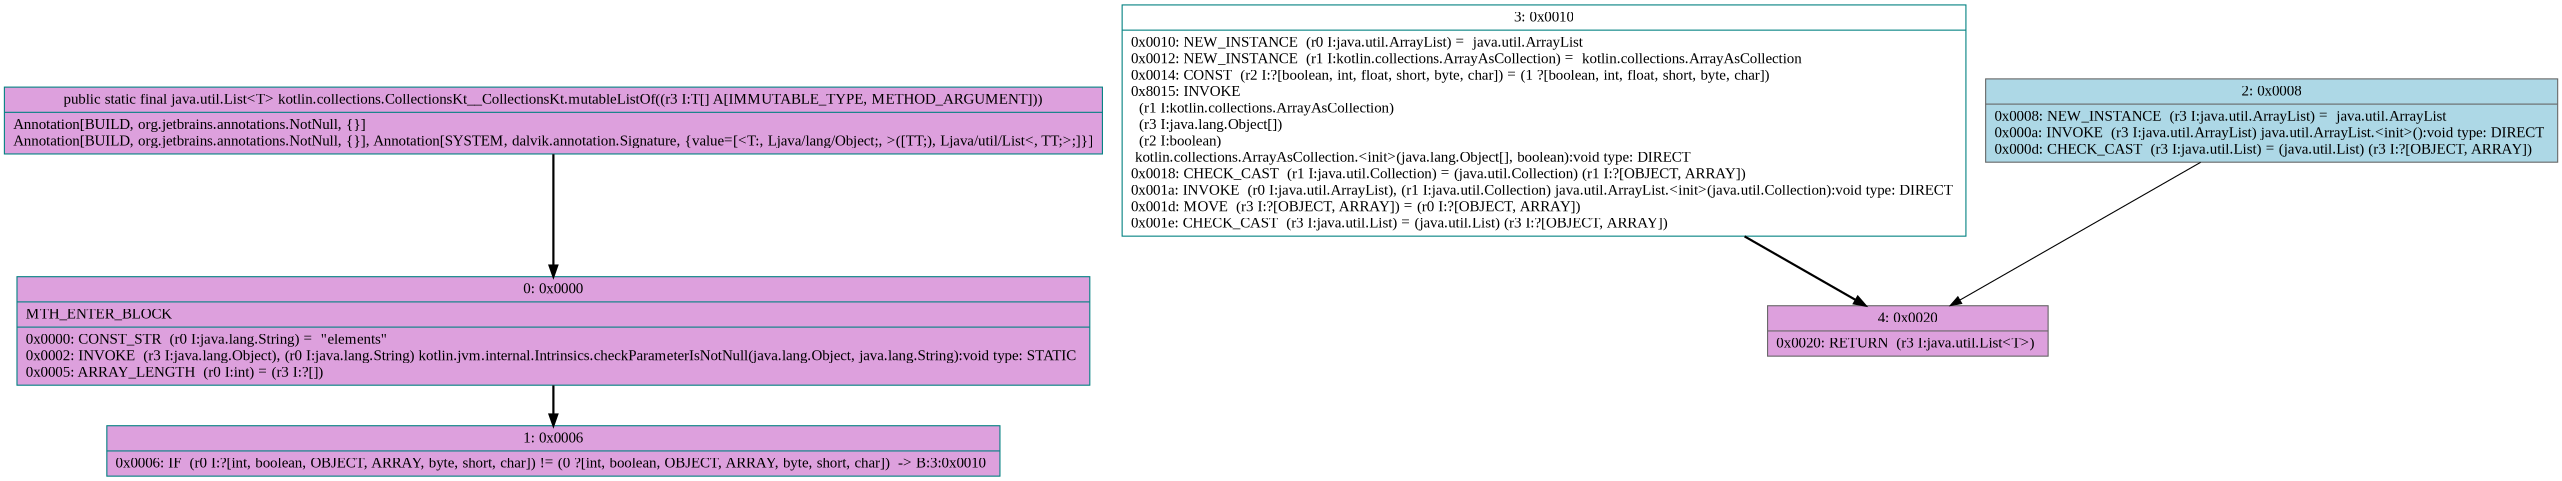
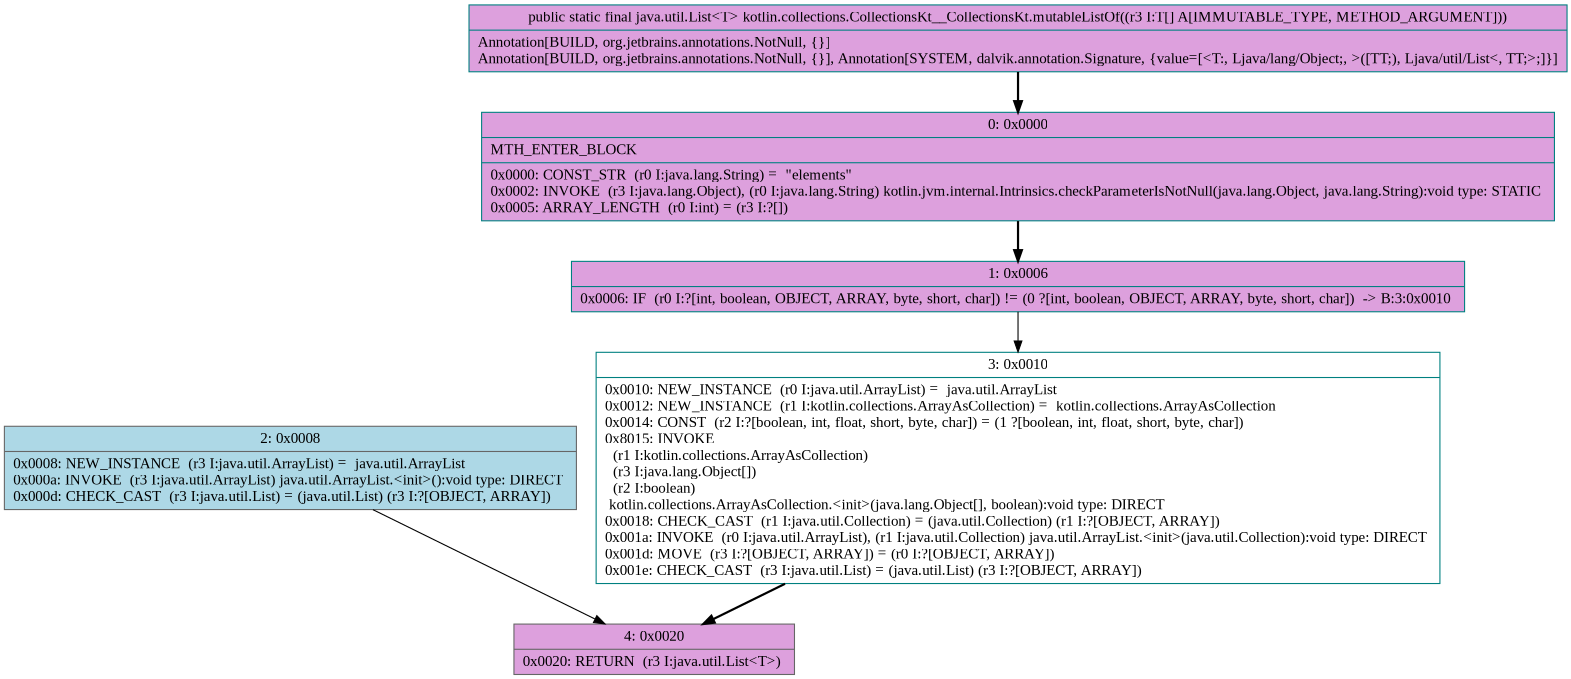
none -> (1018, 326)
